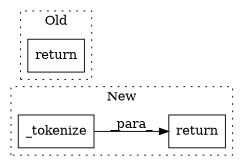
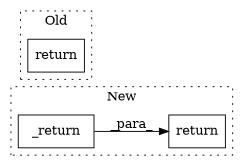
(56, 131) -> (56, 131)
